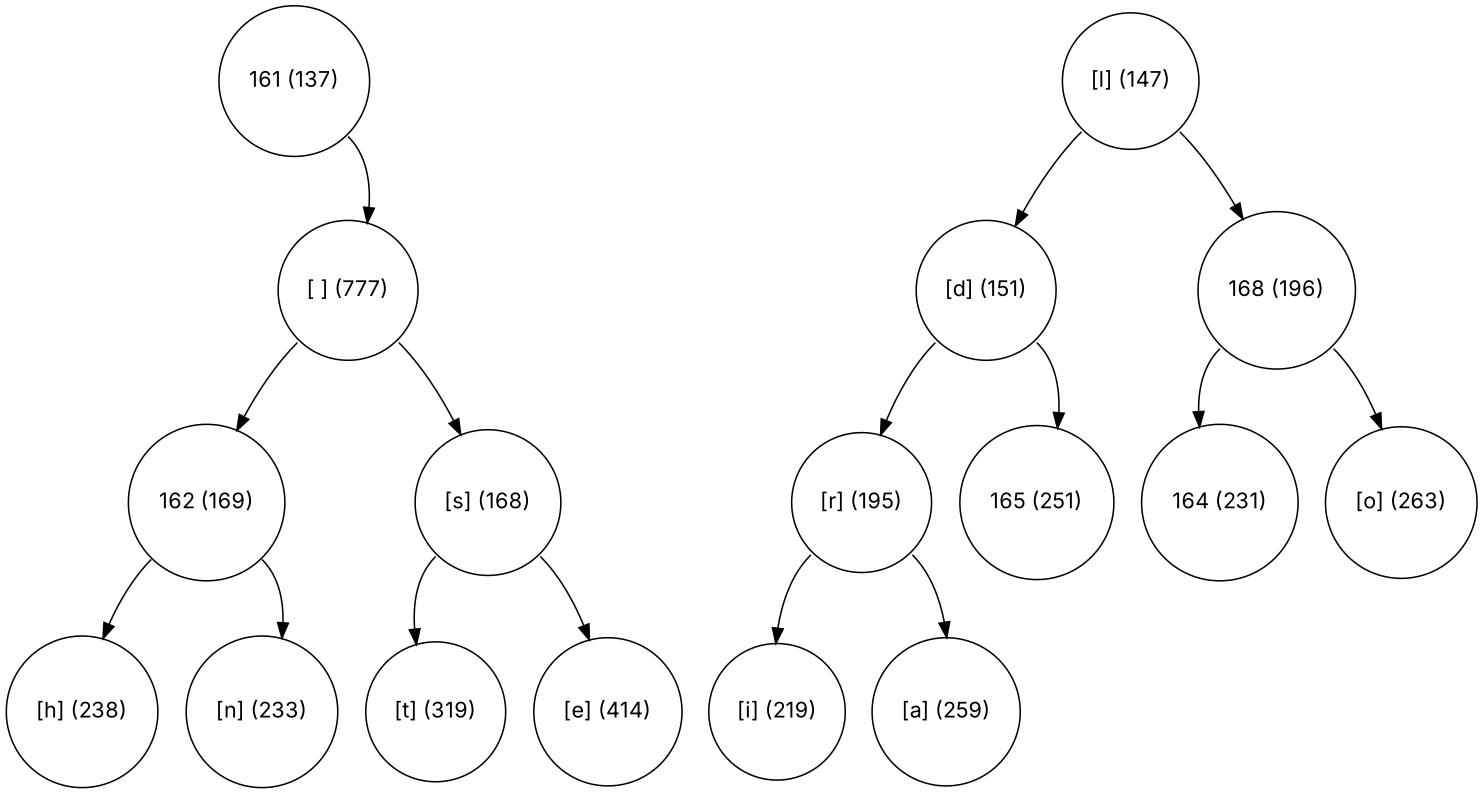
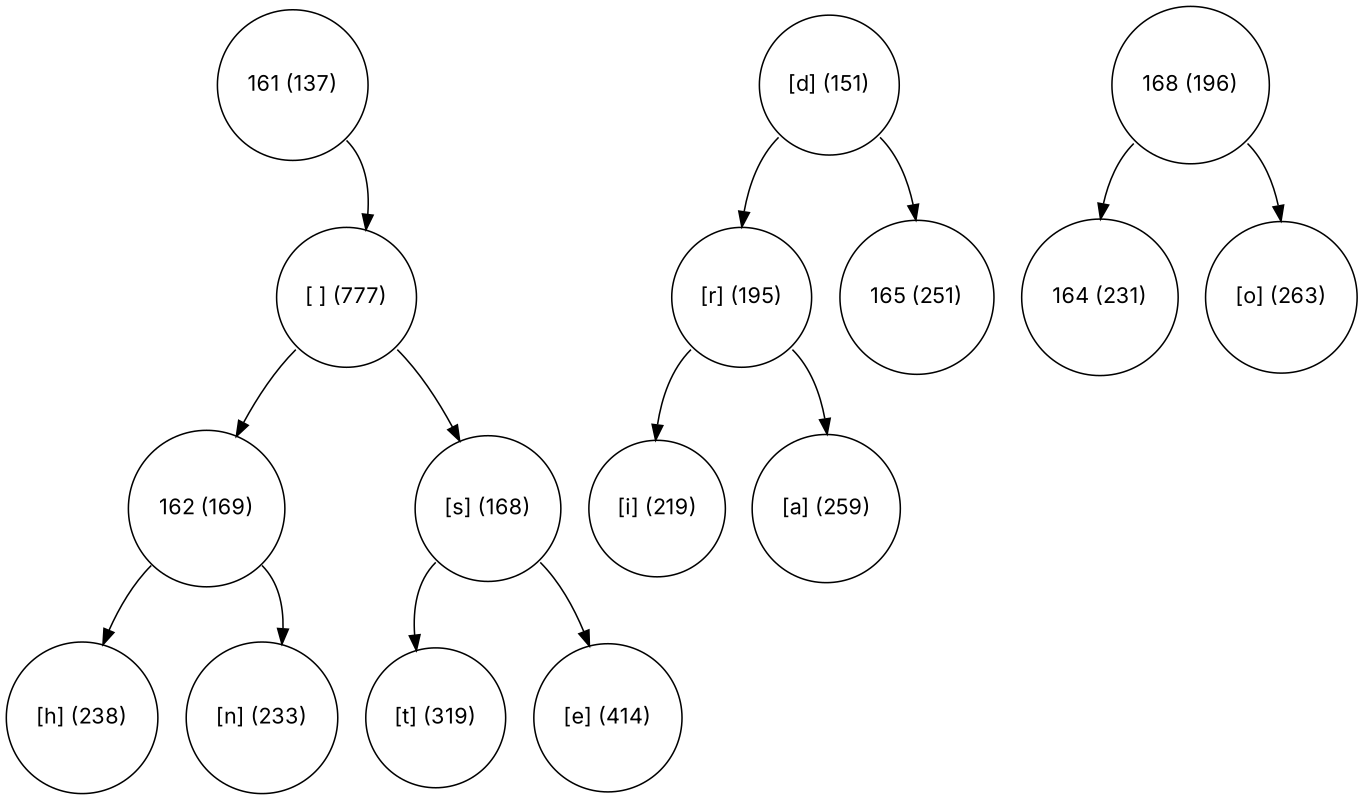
(1131, 81) -> none
